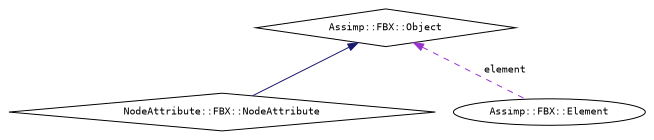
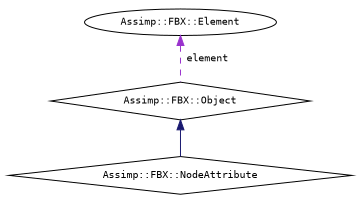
(474, 73) -> (180, 64)
(222, 112) -> (180, 175)
